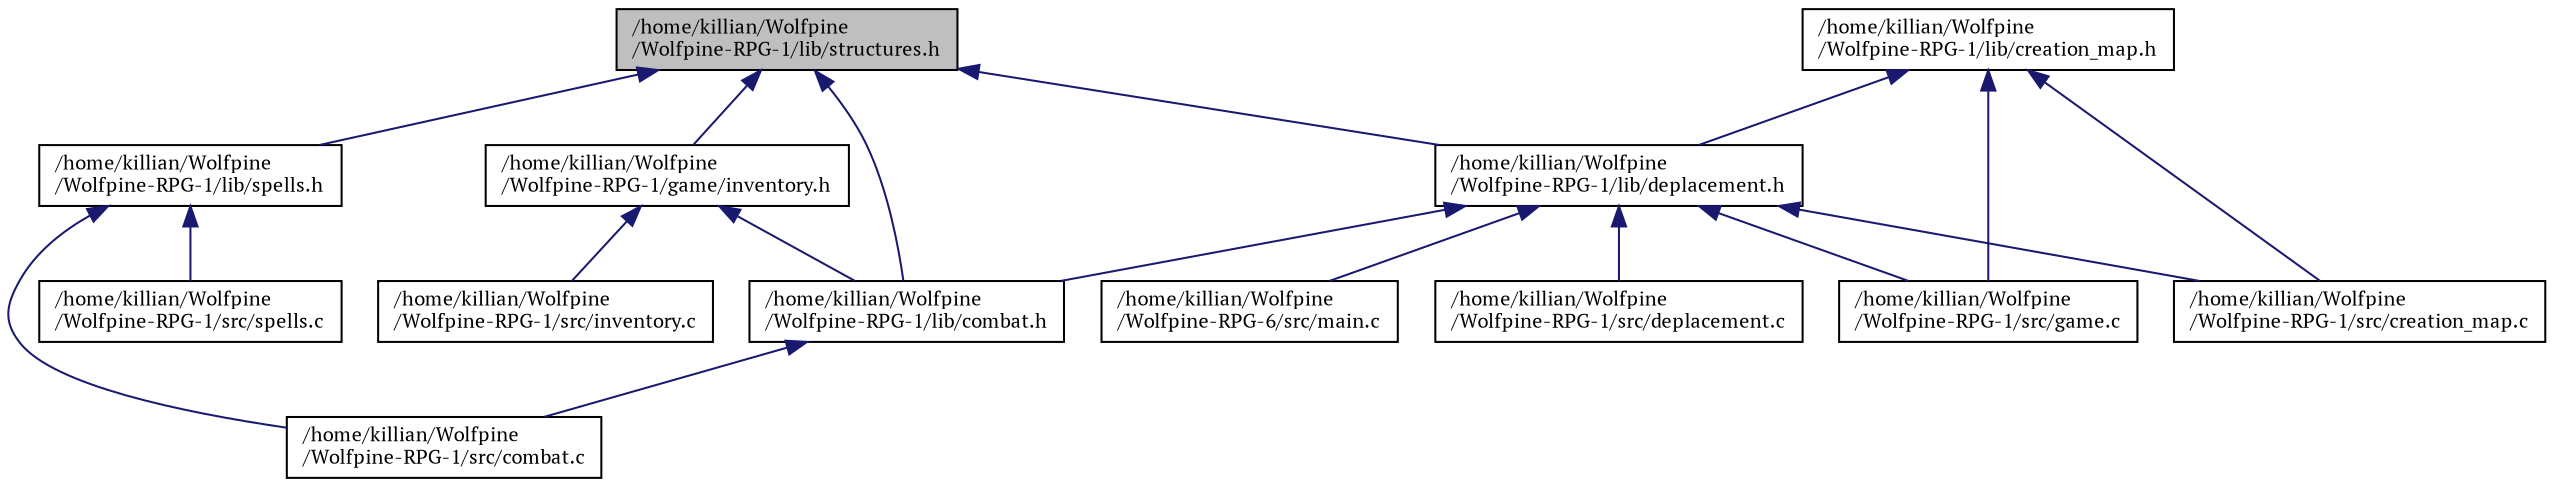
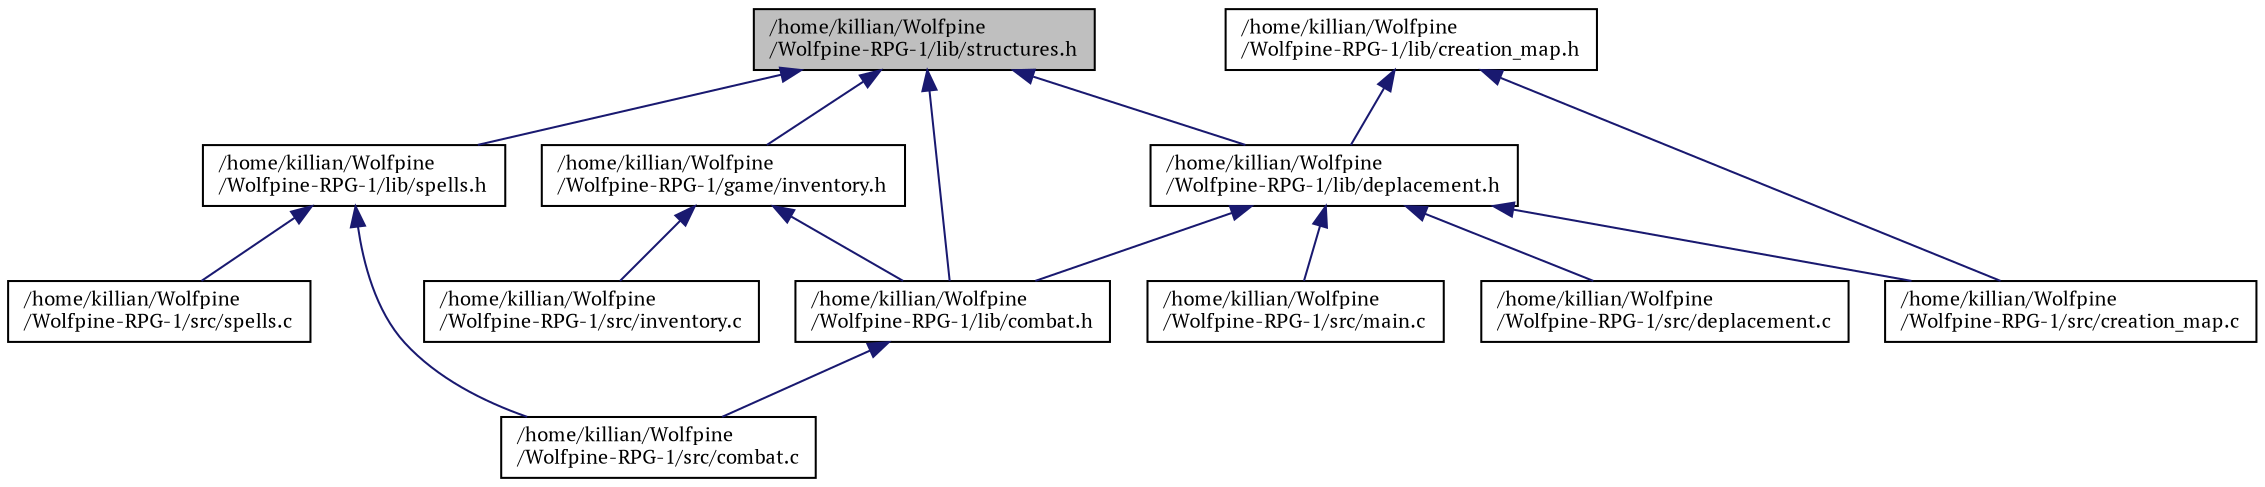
(1250, 311) -> (1296, 311)
(1988, 311) -> none
